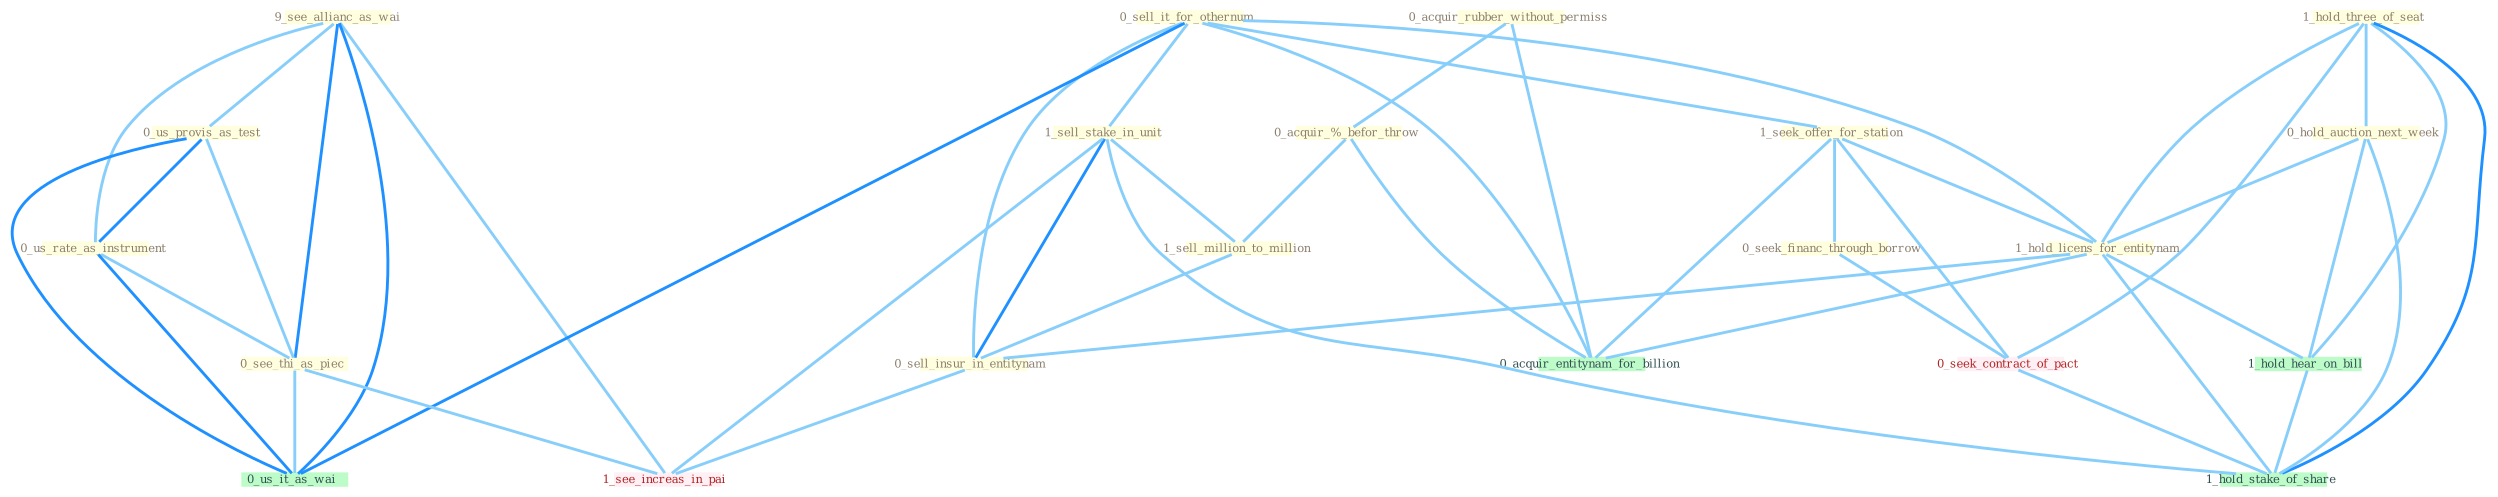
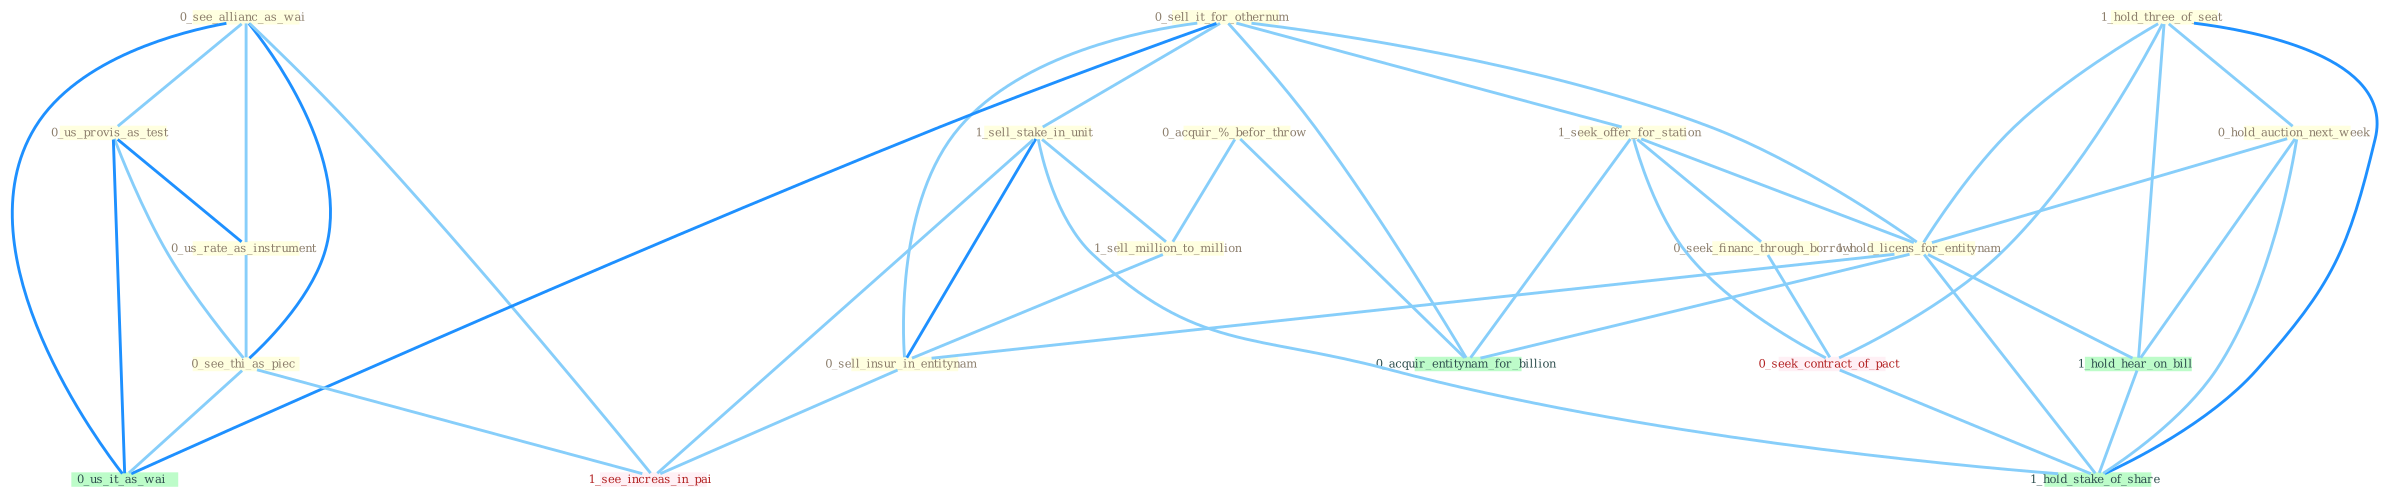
(338, 17) -> (246, 17)
(1511, 17) -> none
(195, 364) -> none
